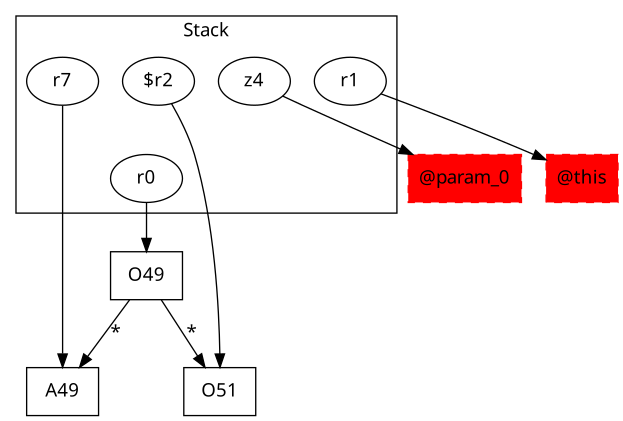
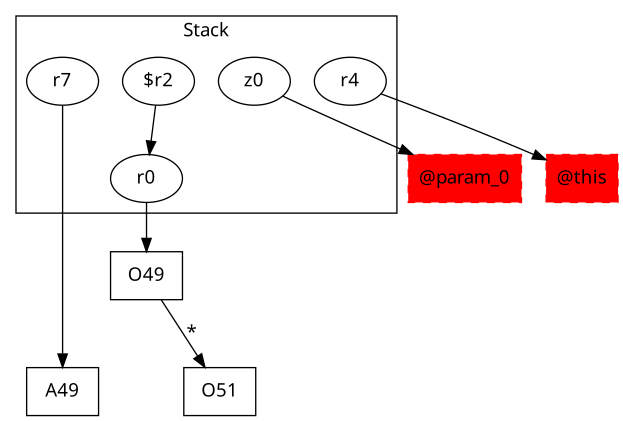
(254, 81) -> (254, 81)
(350, 81) -> (350, 81)
(210, 226) -> (153, 123)
(109, 328) -> none
